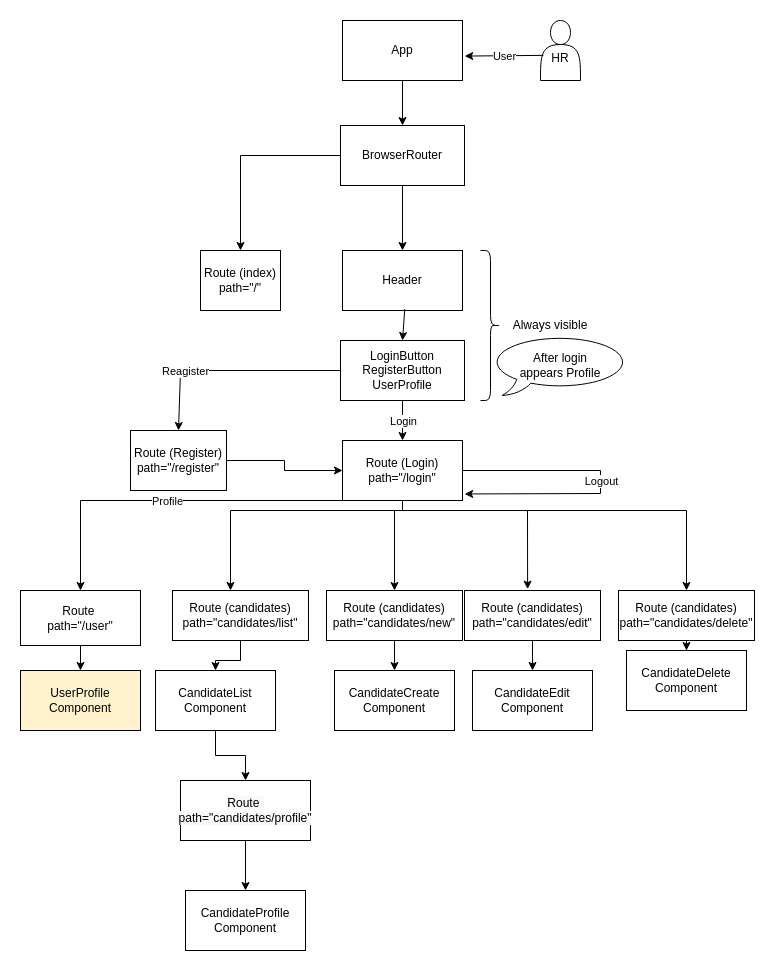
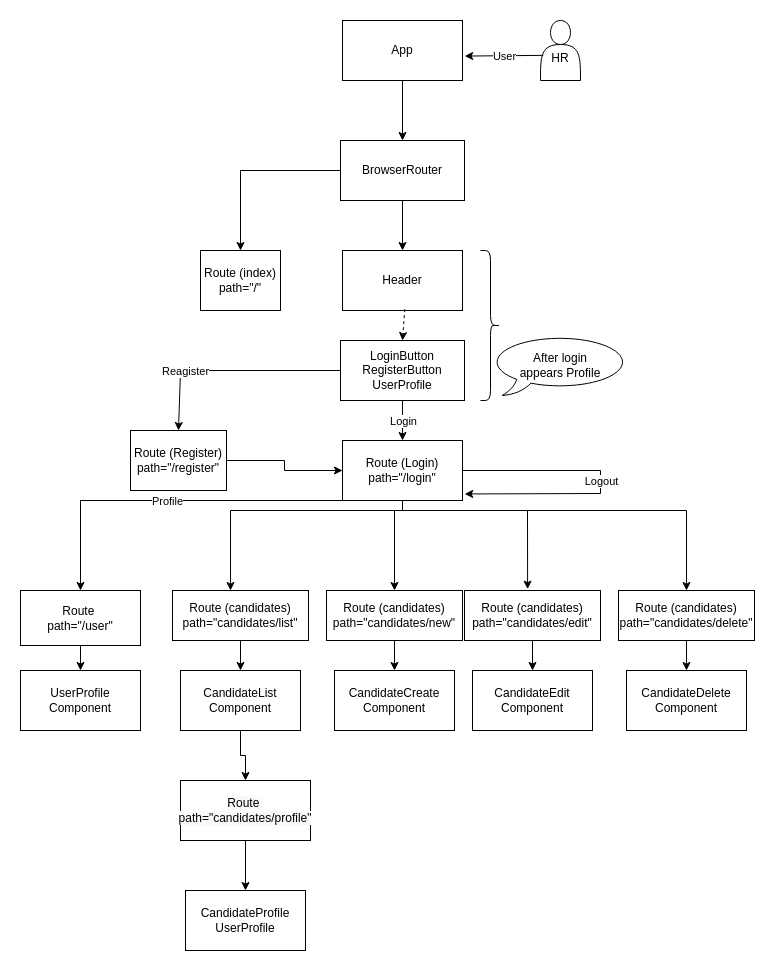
(403, 156) -> (403, 171)
(404, 322) -> (404, 322)
(551, 326) -> none
(687, 681) -> (687, 701)
(81, 701) -> (81, 701)
(216, 701) -> (241, 701)
(246, 921) -> (246, 921)
